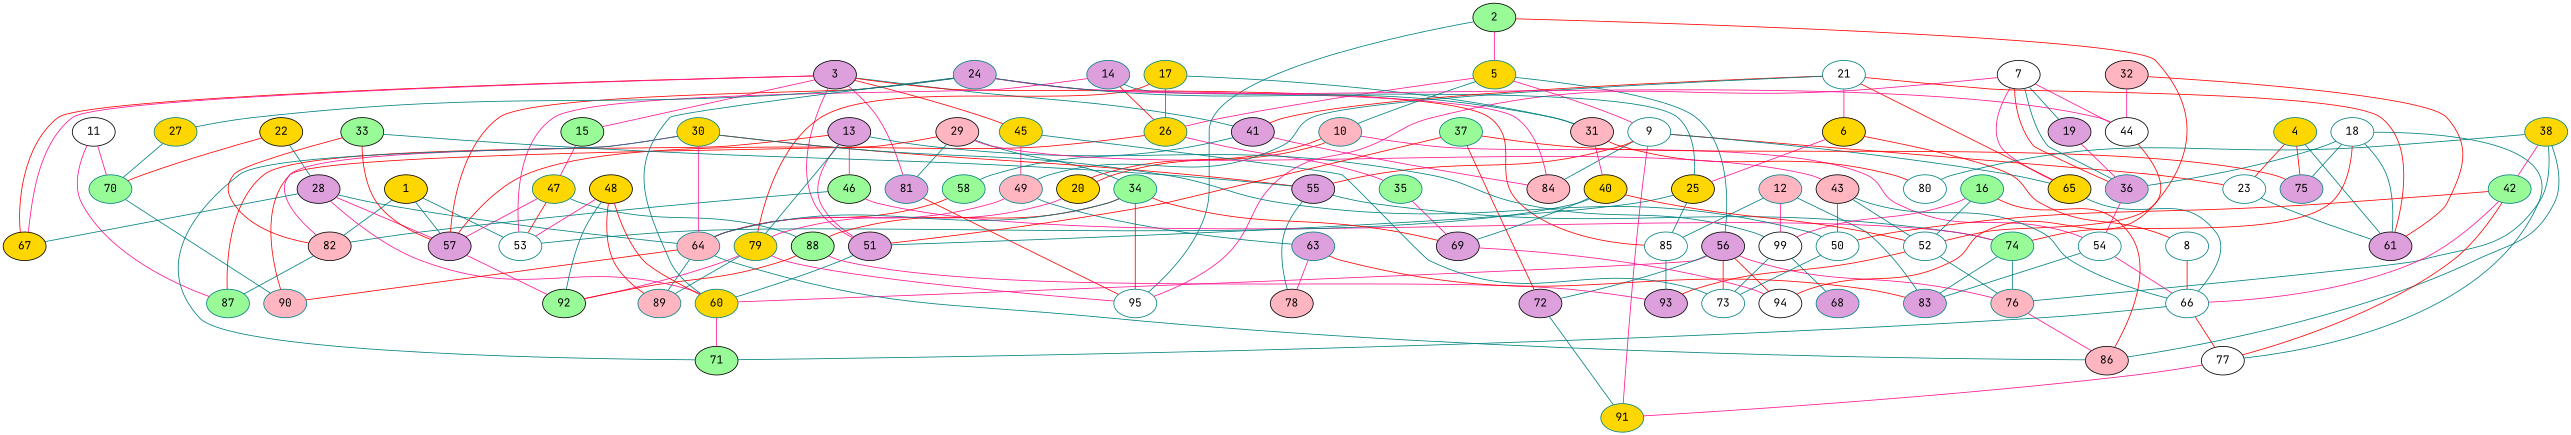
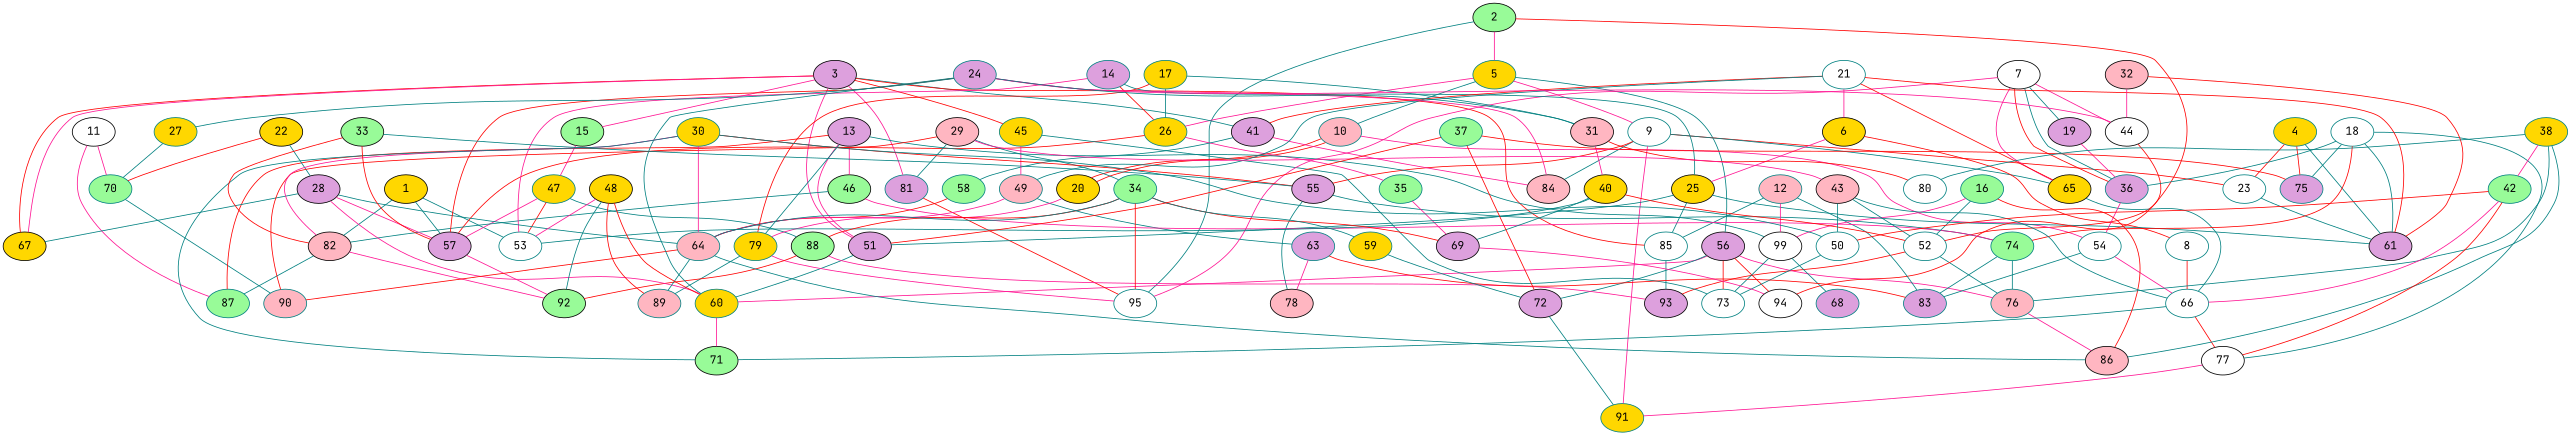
none -> (1925, 221)
none -> (1370, 246)
(686, 274) -> (447, 276)
